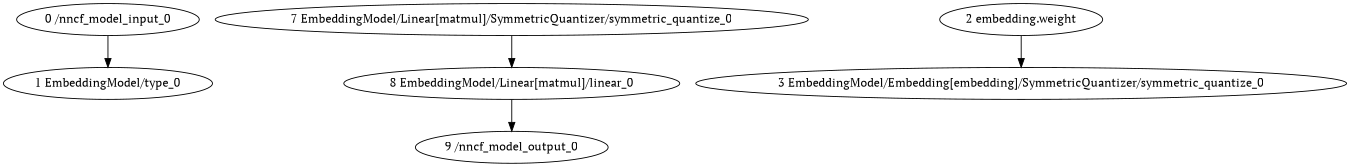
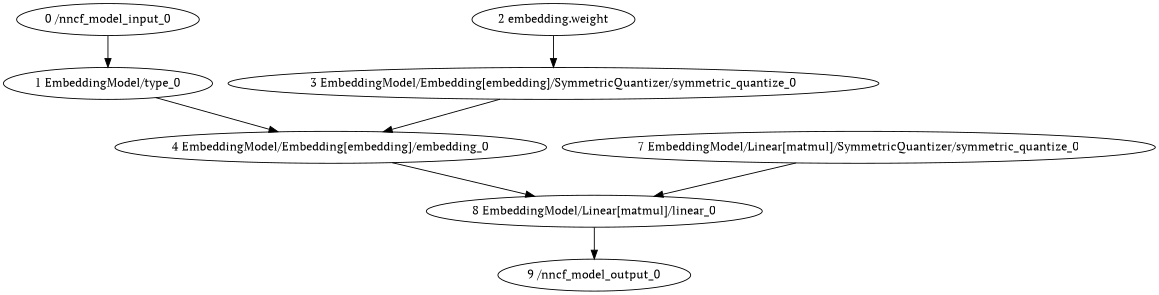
none -> (331, 147)
